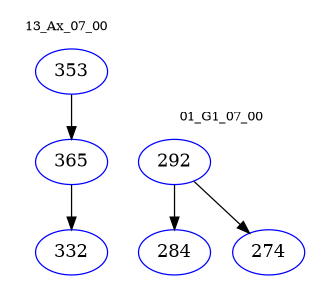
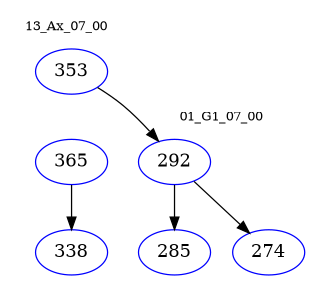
(72, 111) -> (137, 118)
(72, 252) -> (72, 252)
(175, 252) -> (175, 252)
